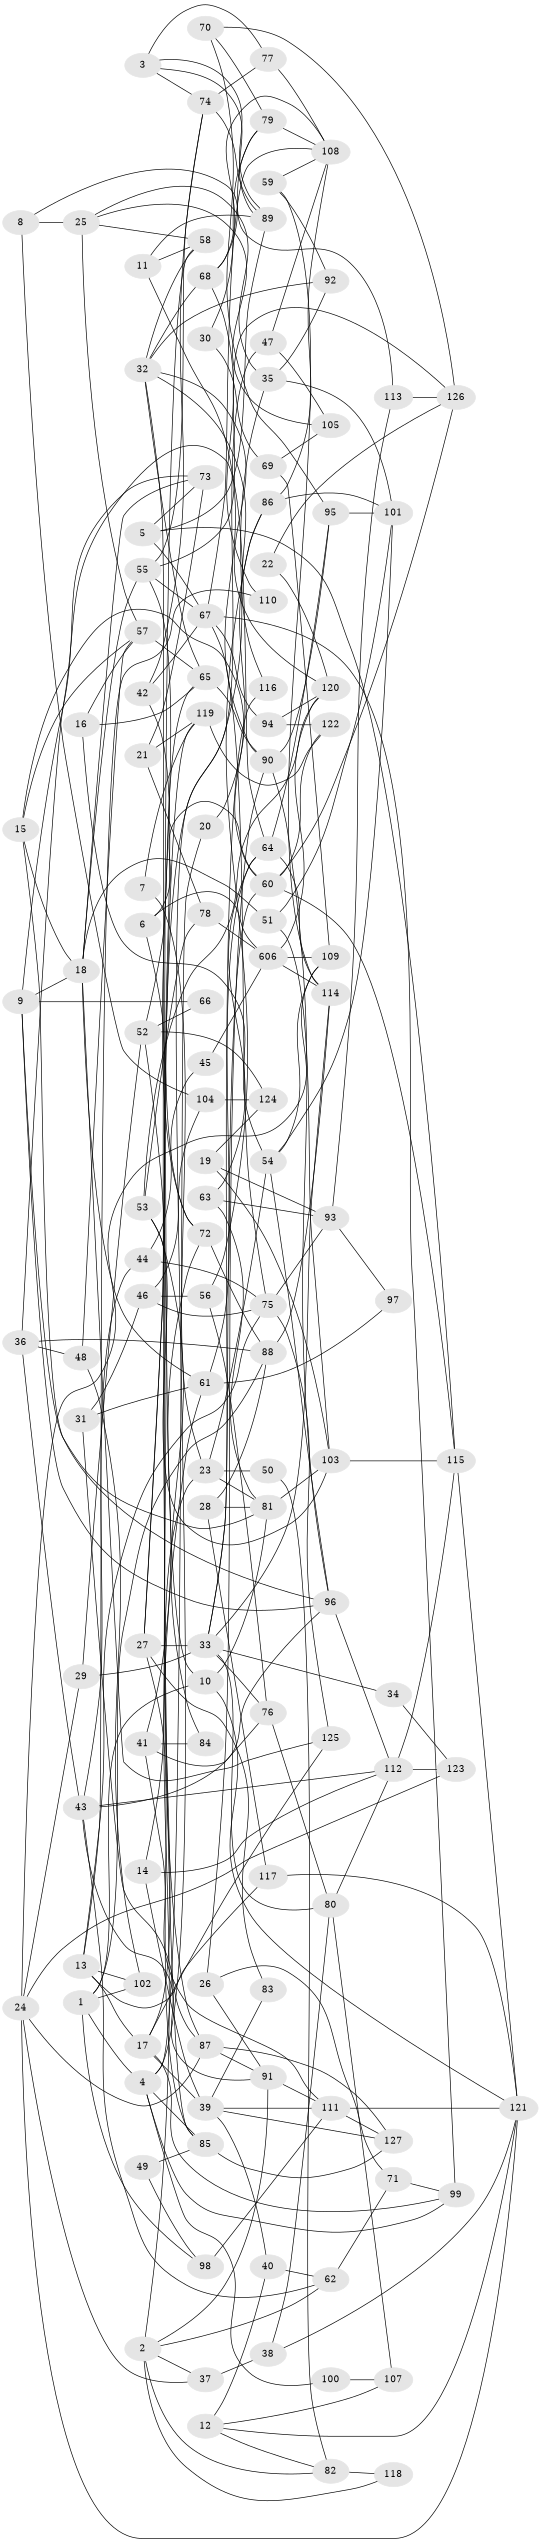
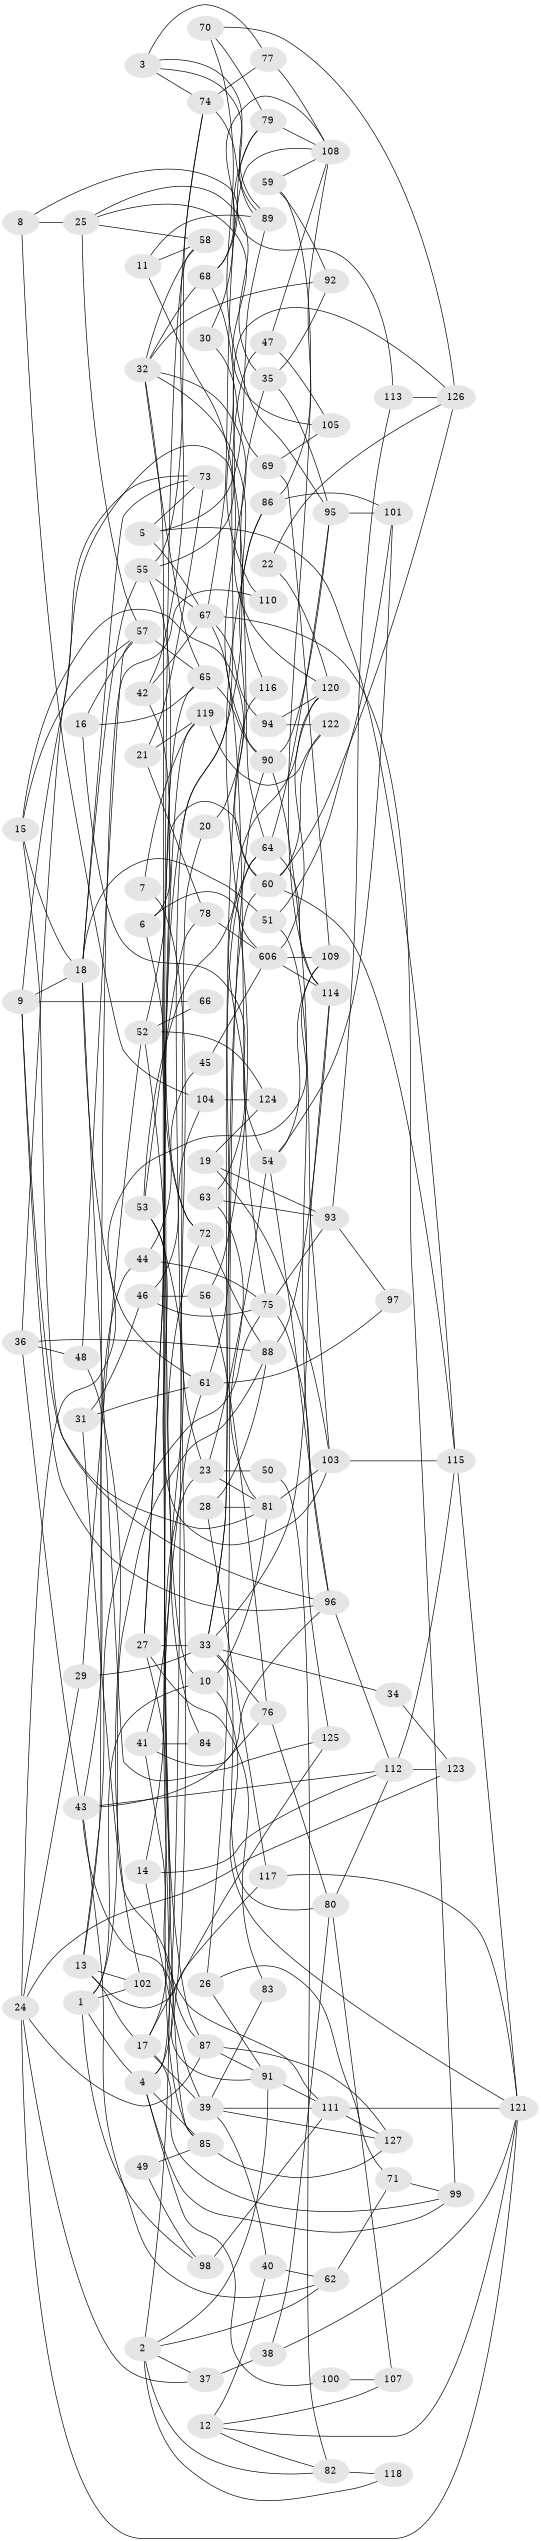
(361, 420) -> (312, 454)
